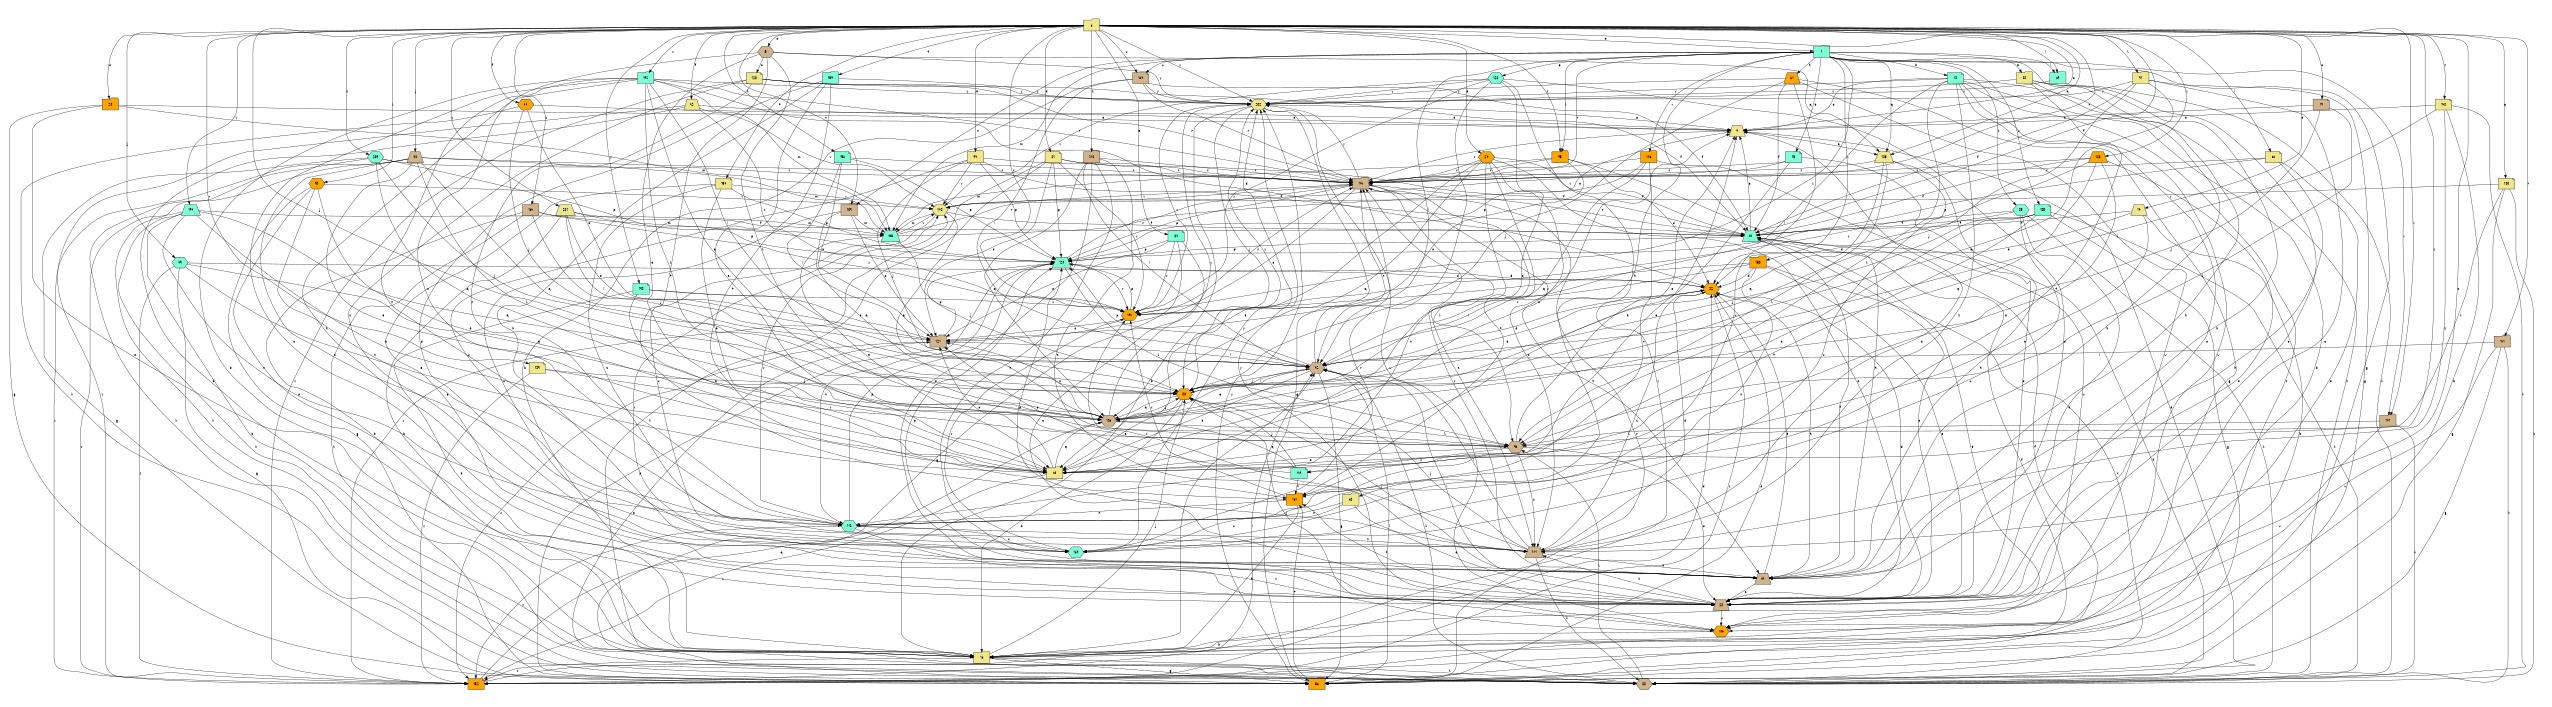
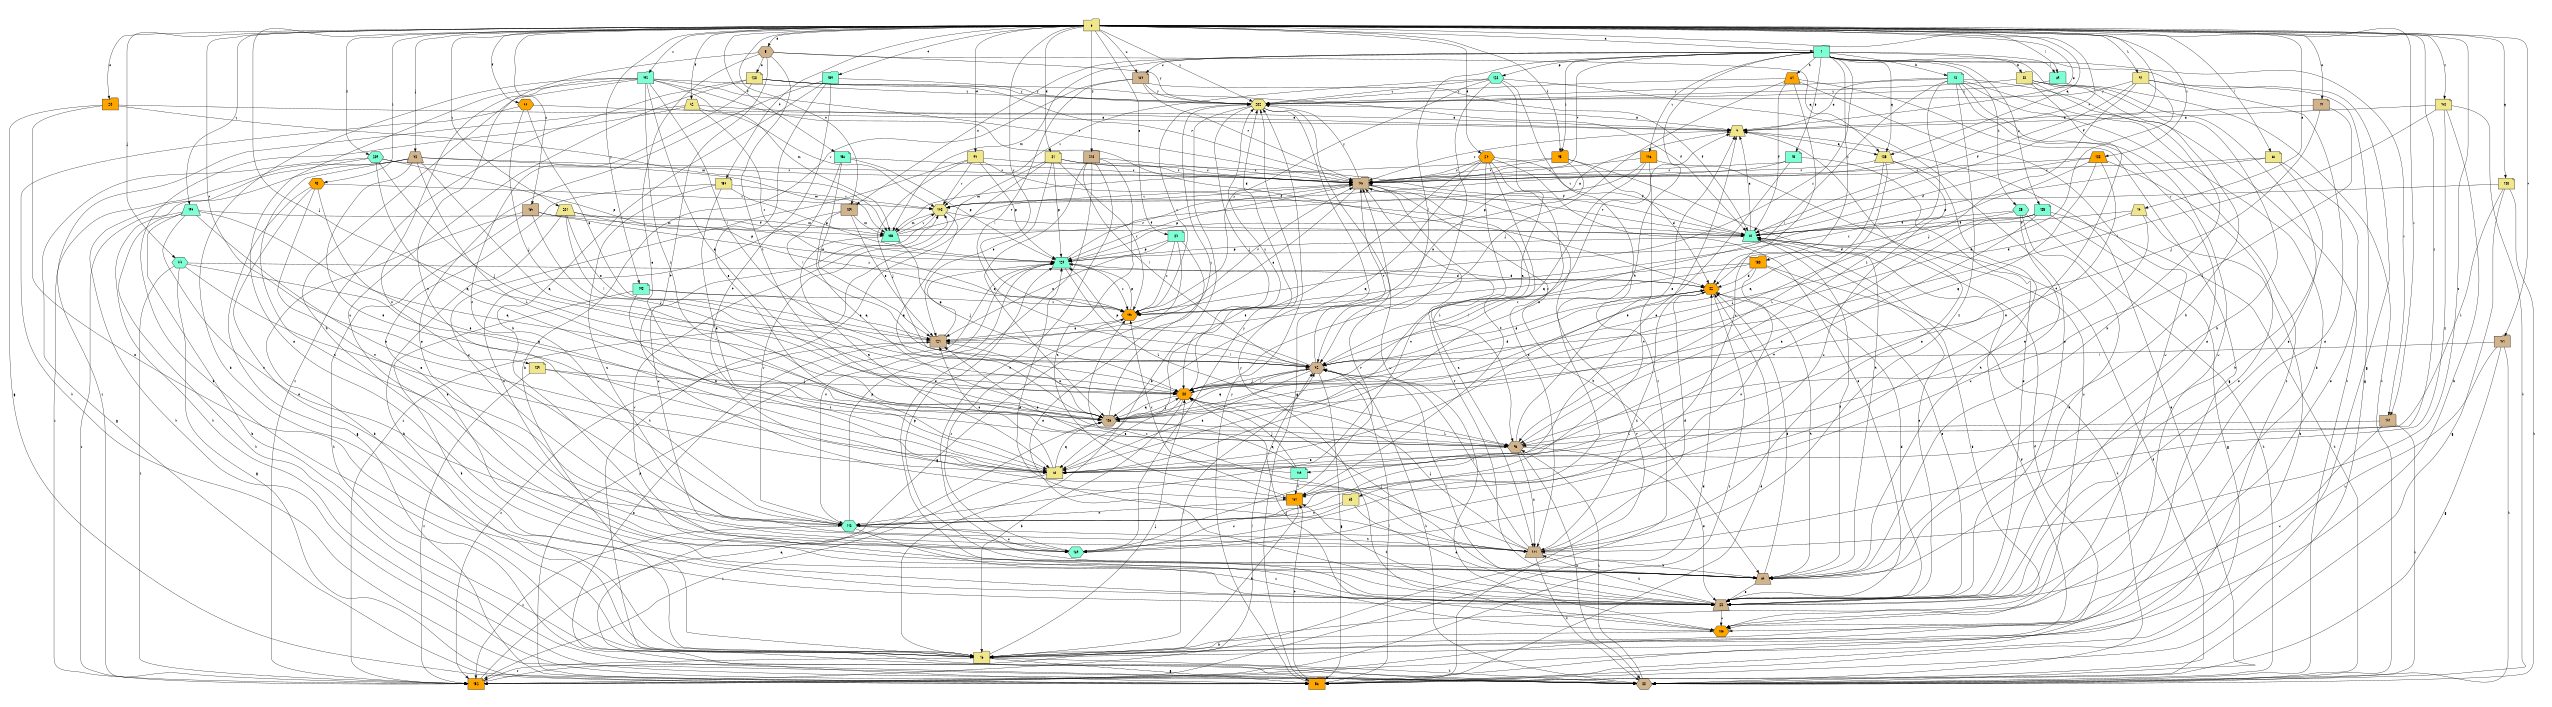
(180, 263) -> (180, 263)
(1409, 460) -> (1575, 562)
